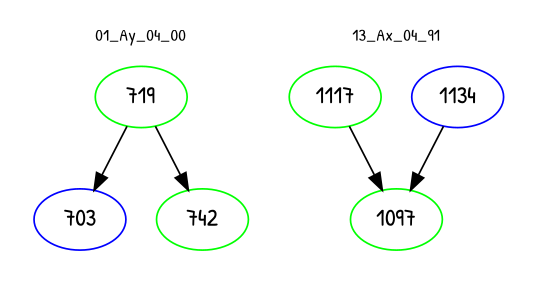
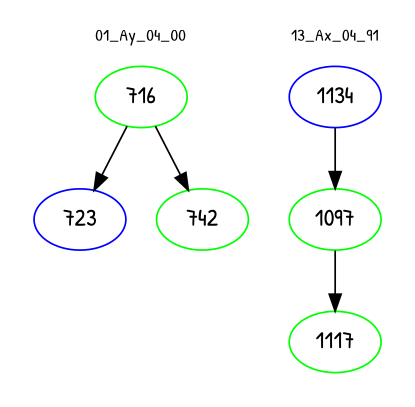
(141, 97) -> (141, 97)
(362, 151) -> (335, 272)
(80, 219) -> (80, 219)
